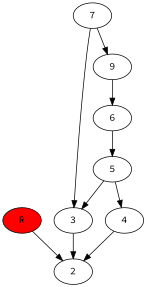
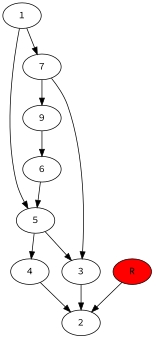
none -> (22, 16)
